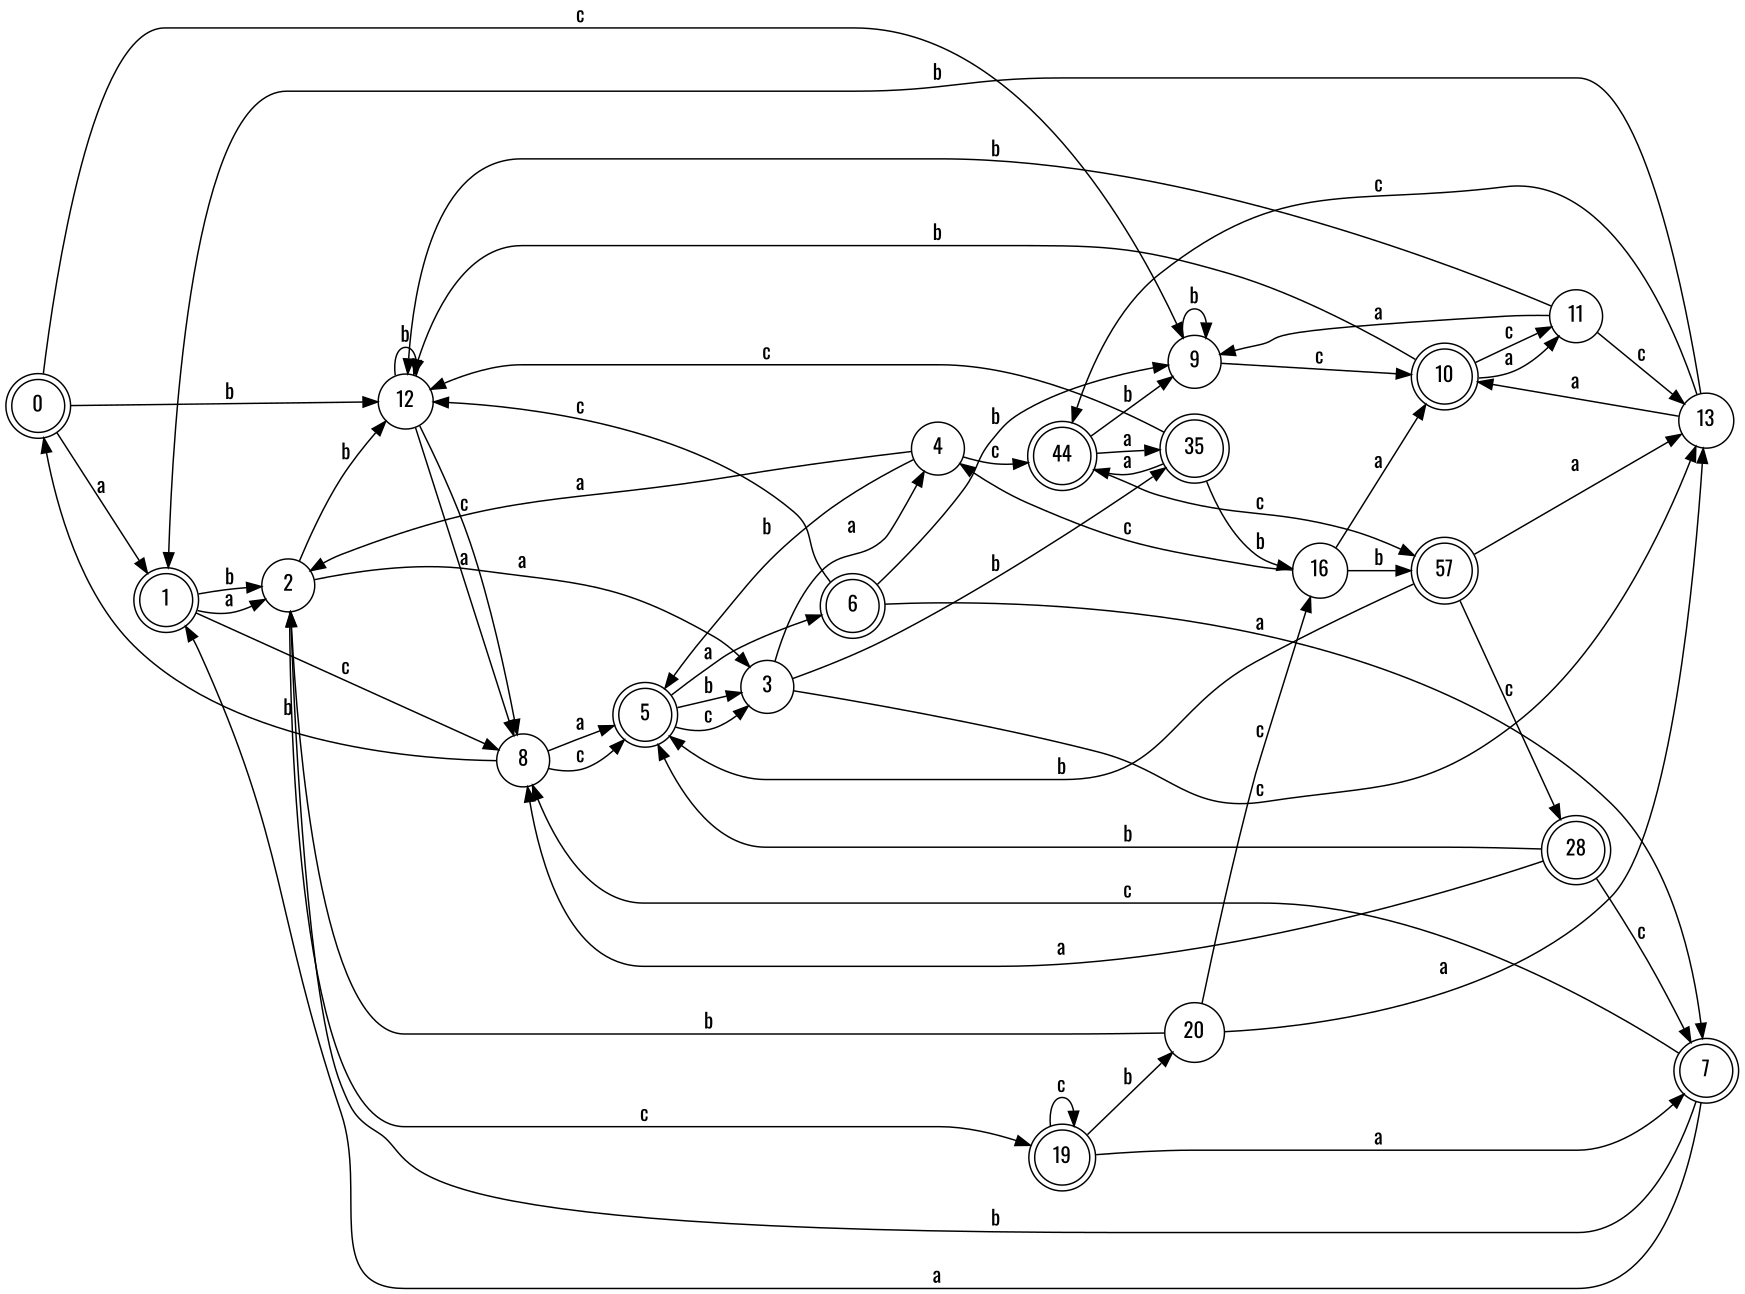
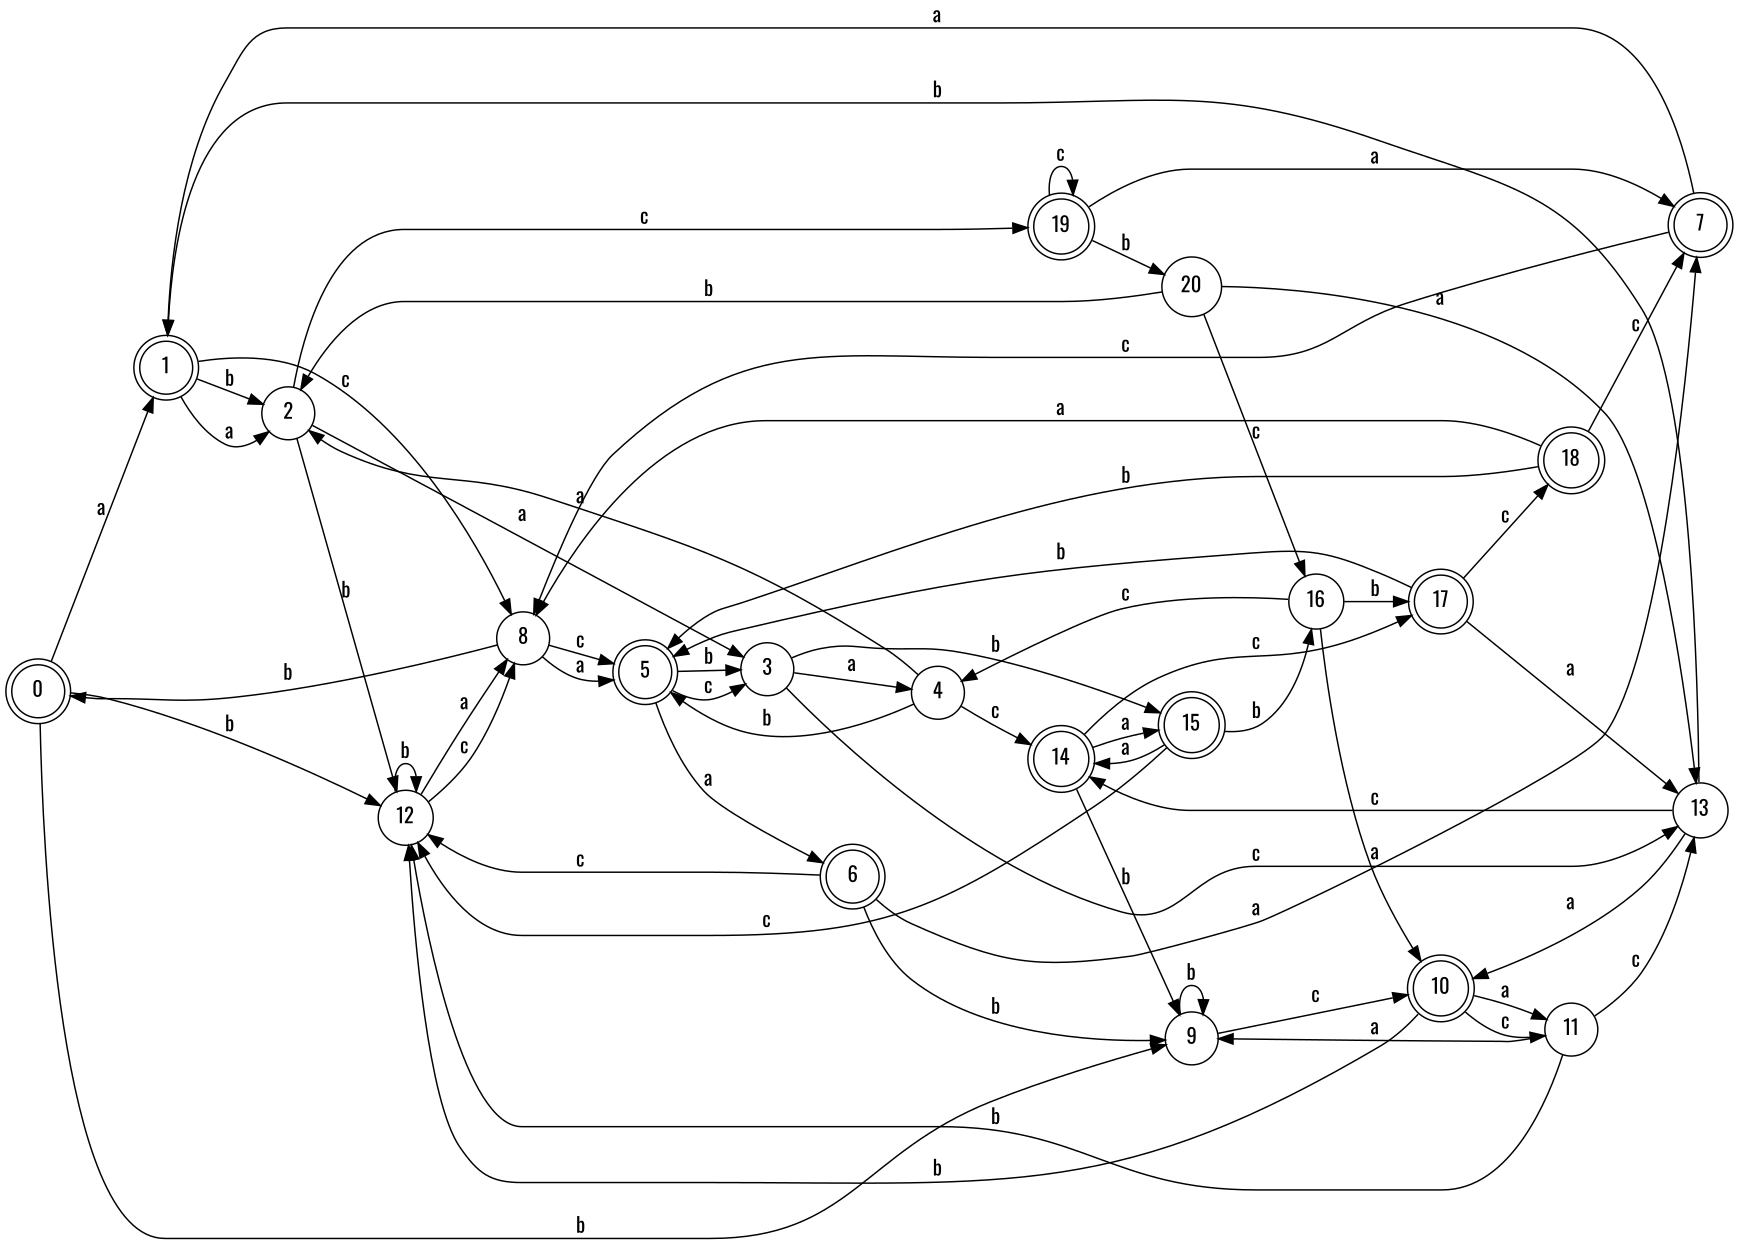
(581, 17) -> (581, 1227)
(1195, 449) -> (1192, 725)
(1062, 456) -> (1061, 759)
(1445, 571) -> (1441, 602)
(1576, 850) -> (1571, 460)
(799, 1226) -> none
